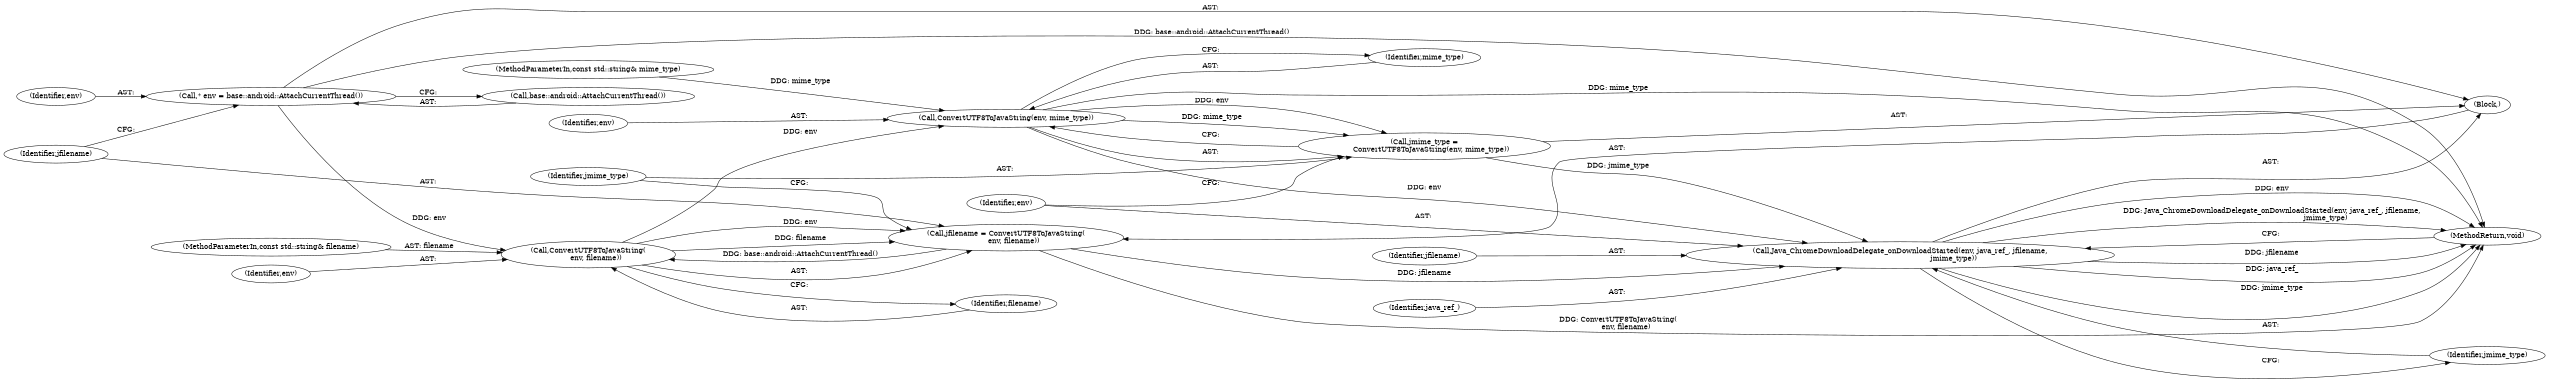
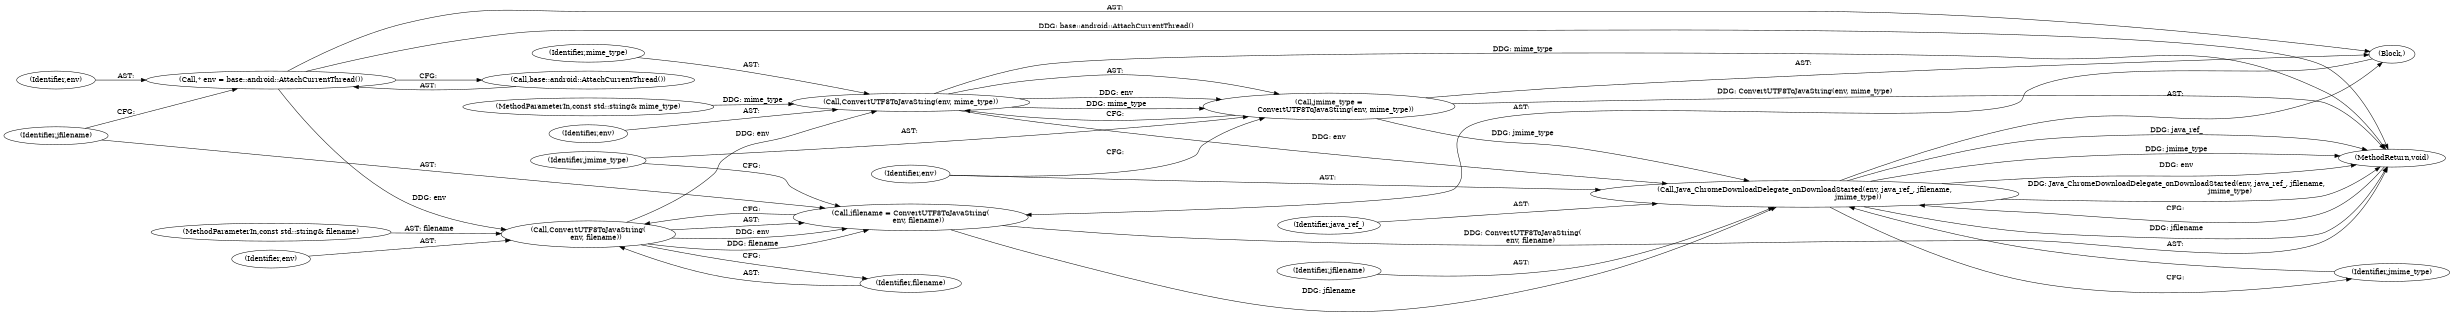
(1187, 55) -> none
none -> (1924, 96)
(800, 254) -> (753, 210)
